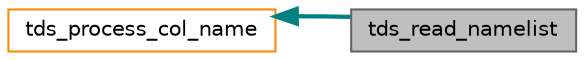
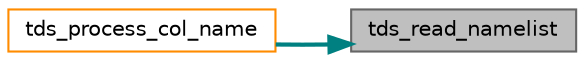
(324, 16) -> (302, 45)
